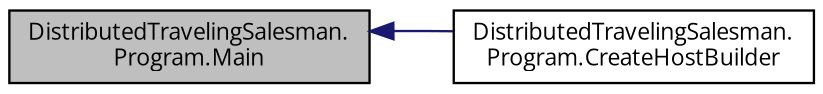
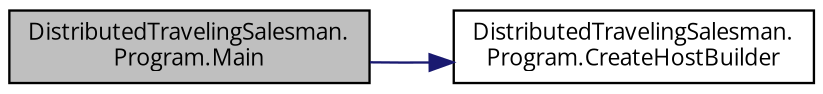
(423, 31) -> (400, 63)
